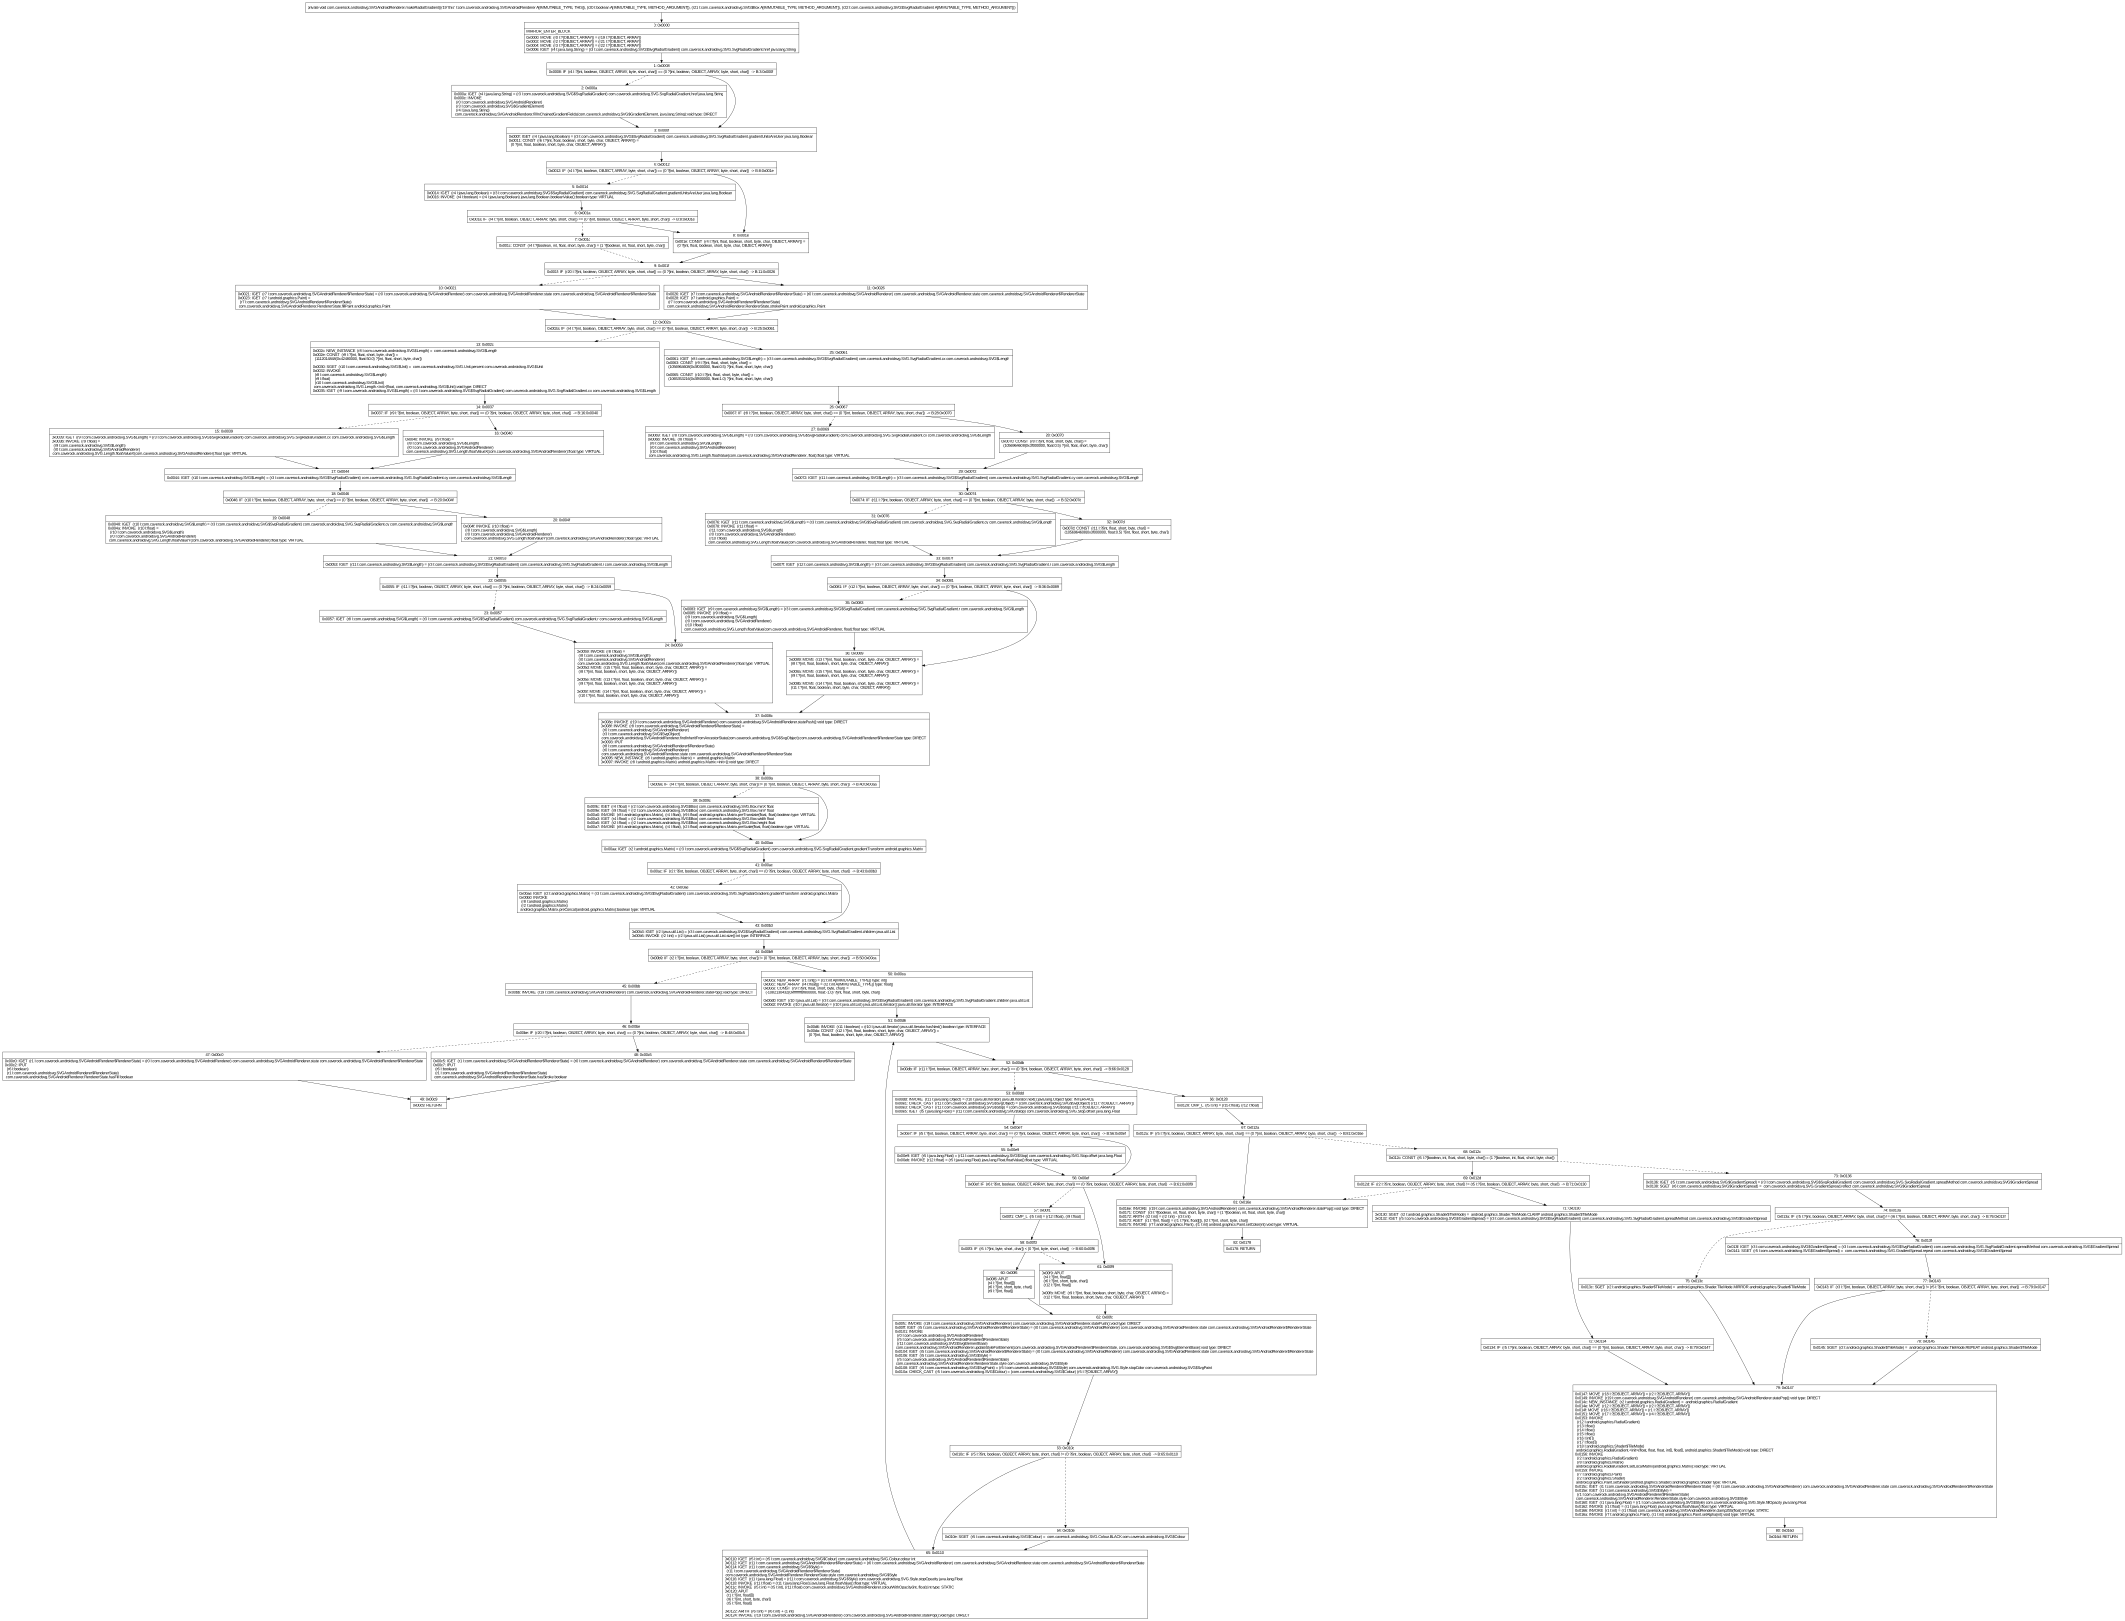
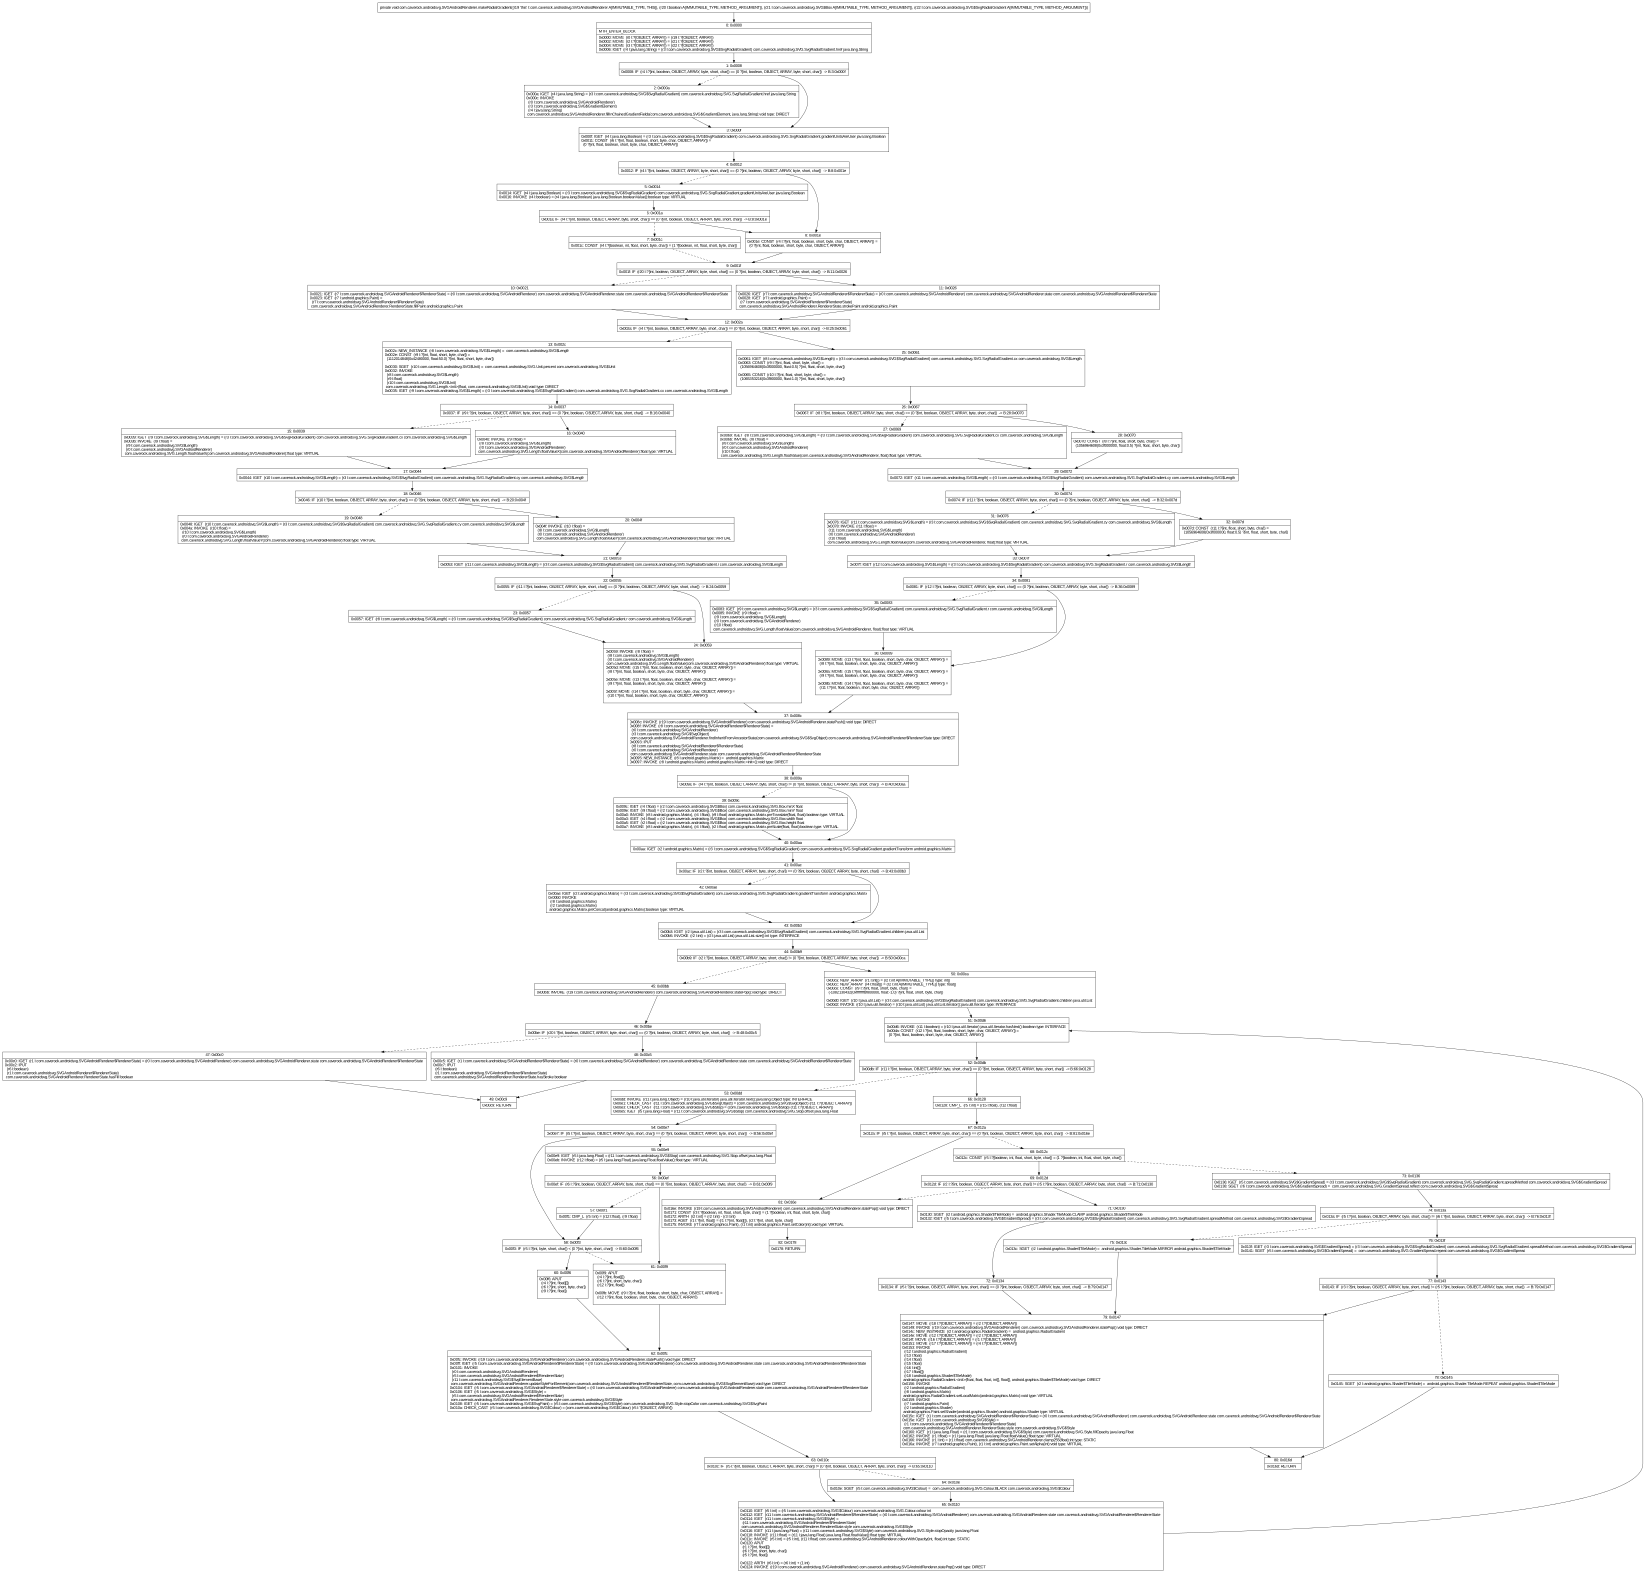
(548, 31) -> (617, 31)
(1123, 1144) -> (531, 1172)
(1896, 1367) -> (1371, 1425)
